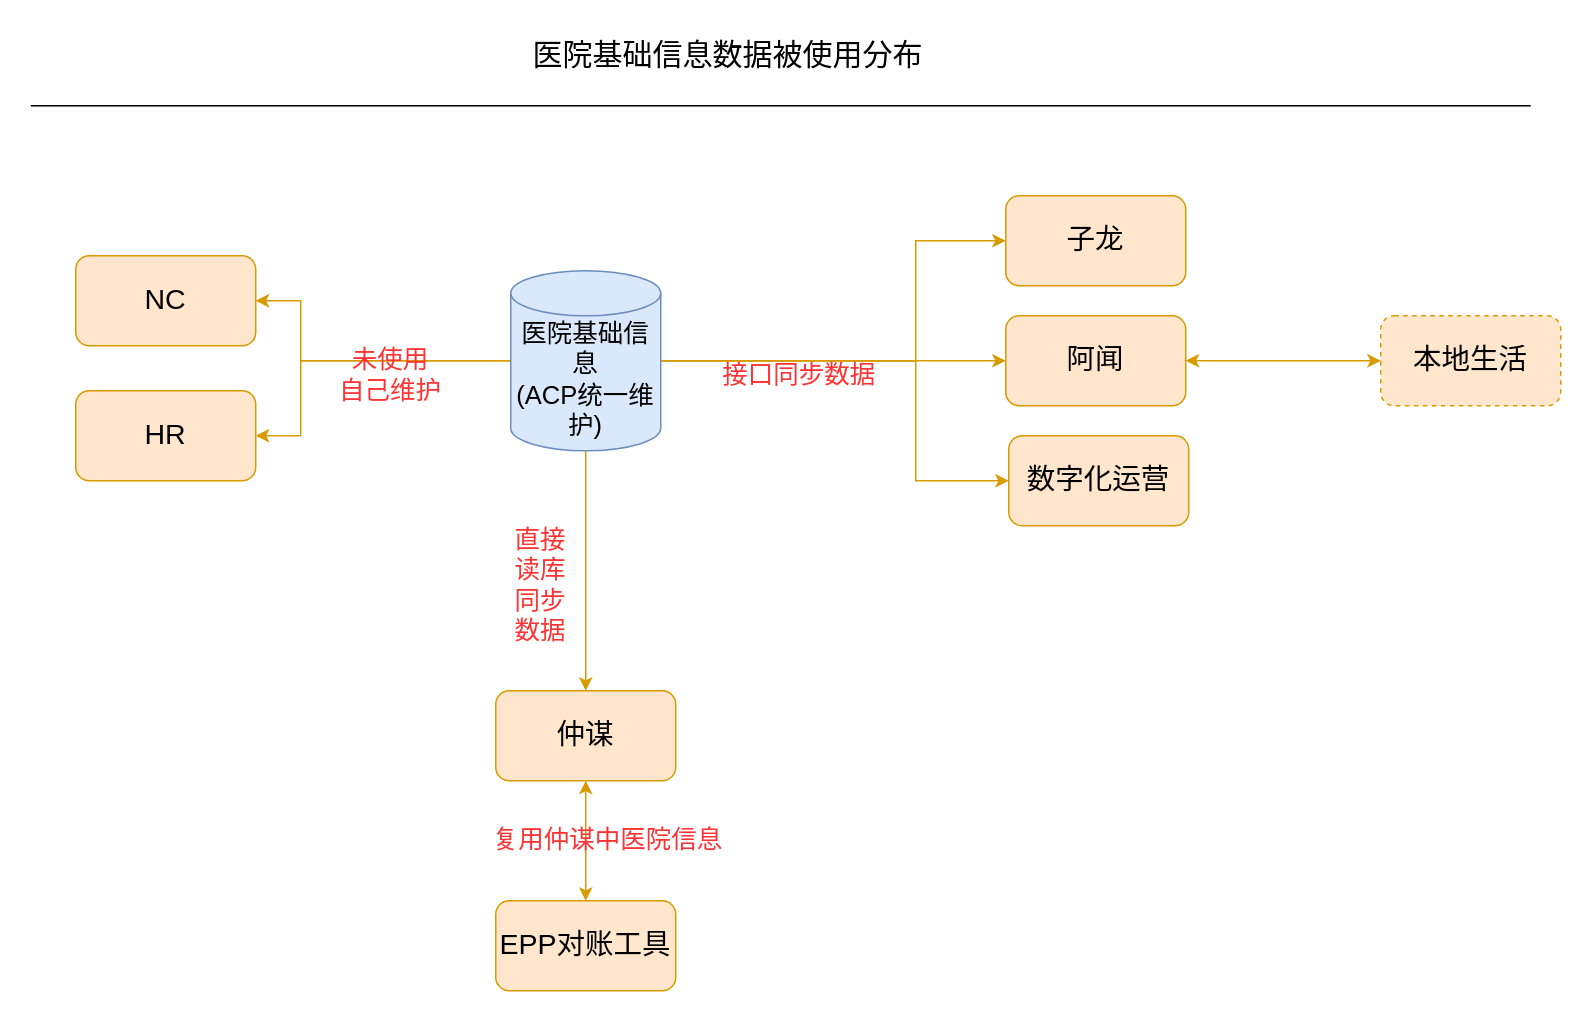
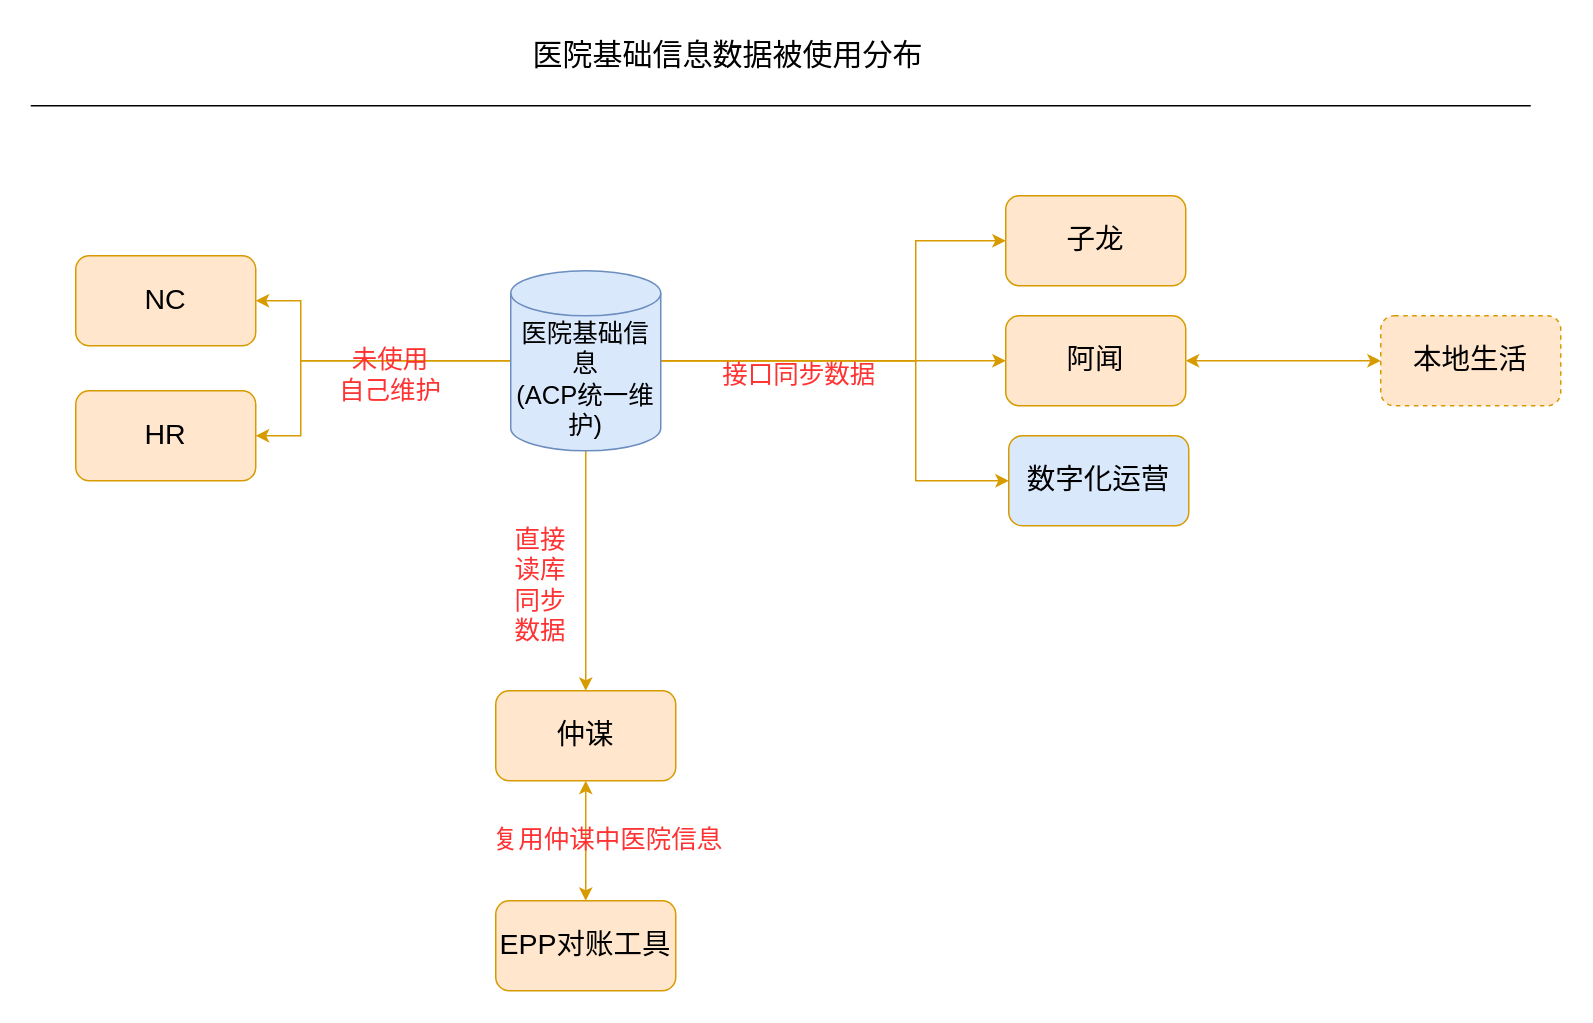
(1099, 481) -> (1099, 481)
